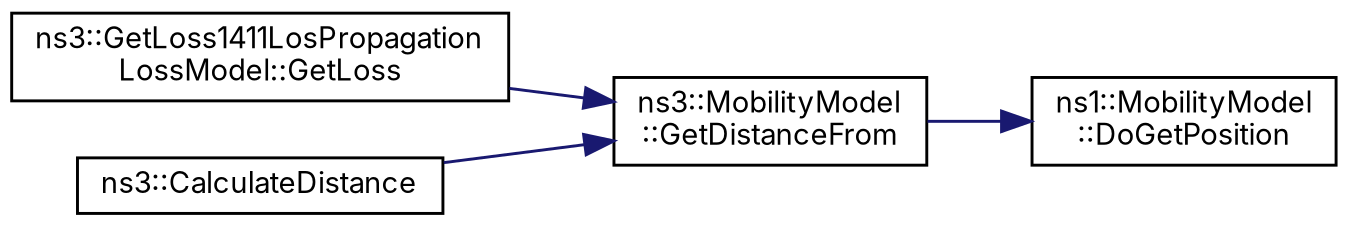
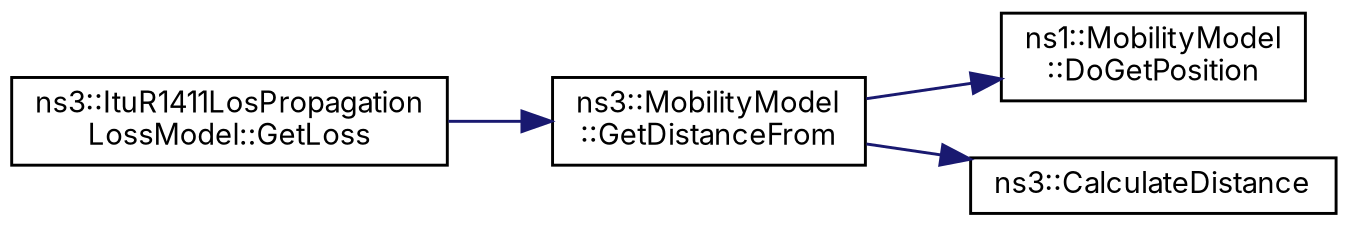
(260, 57) -> (230, 121)
(514, 154) -> (904, 149)
